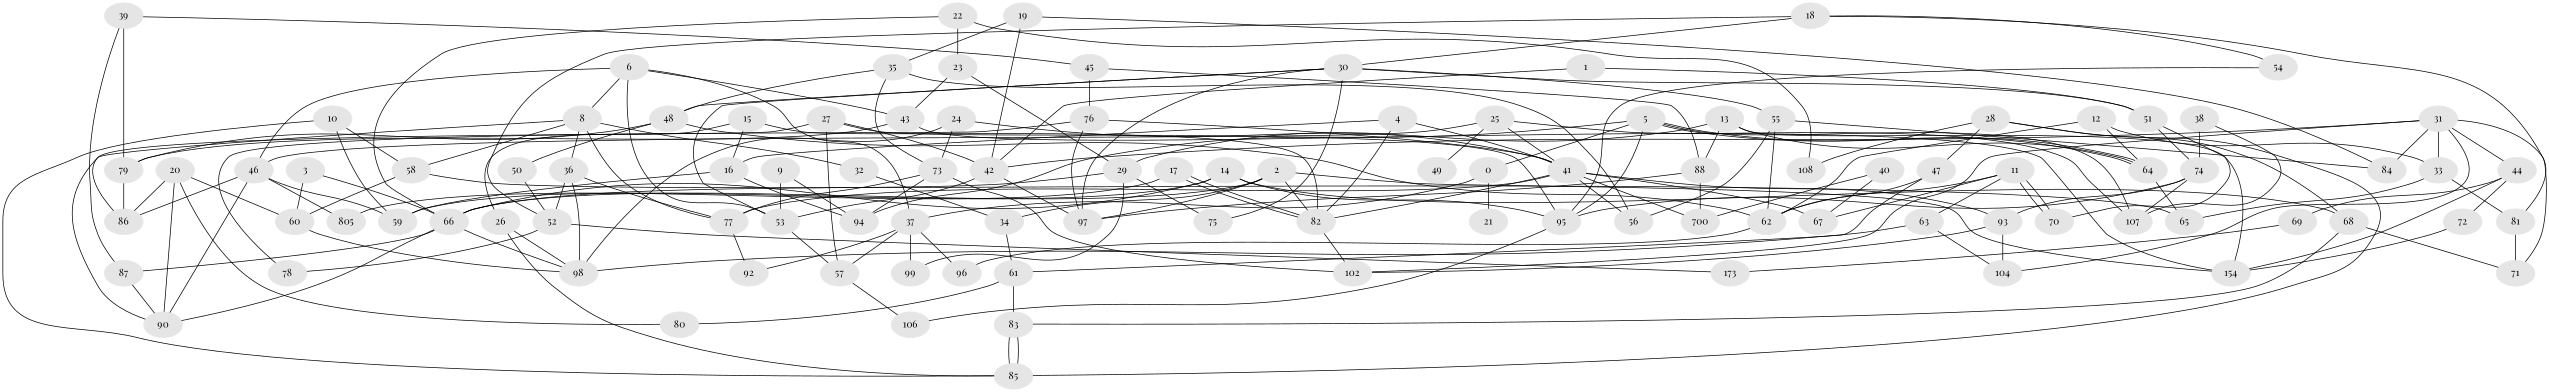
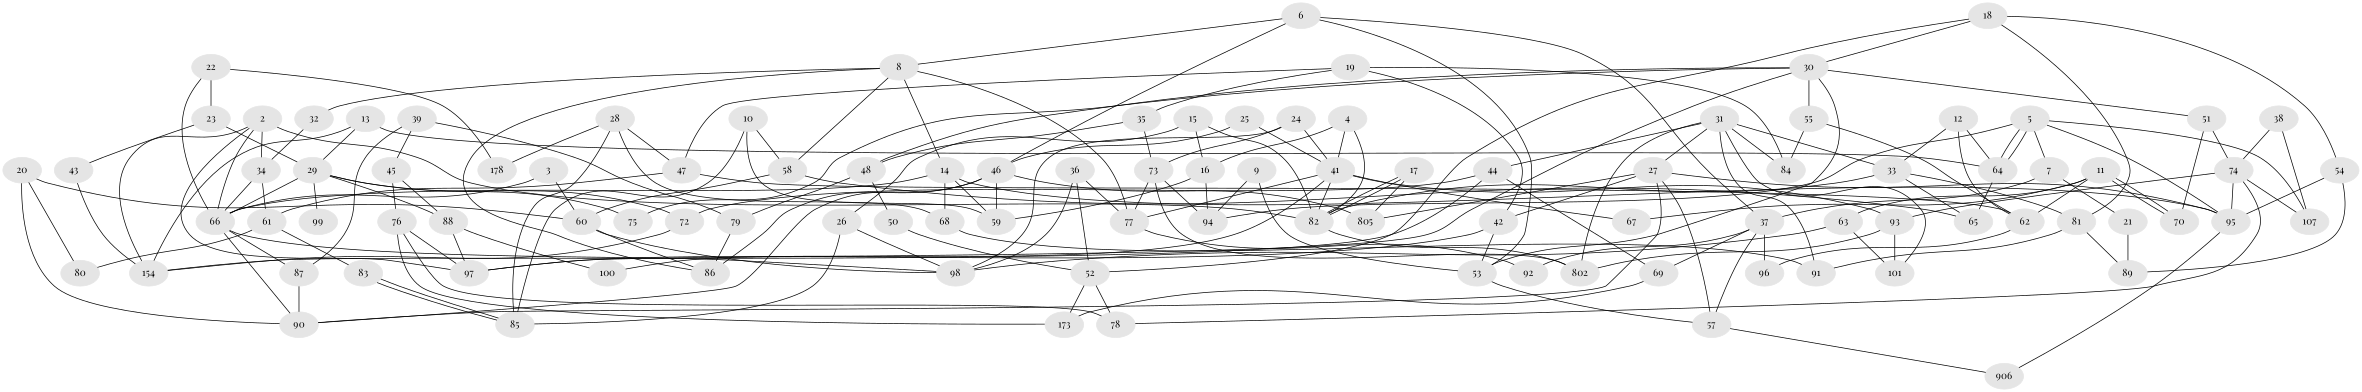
(1586, 67) -> none
none -> (994, 83)
(780, 92) -> none
(1331, 133) -> (702, 319)
(1830, 133) -> none
(512, 138) -> none
(1678, 139) -> (1688, 143)
(1712, 144) -> (366, 188)
(574, 151) -> (922, 119)
(1274, 154) -> none
(1437, 170) -> none
(1488, 170) -> (2049, 170)
(1806, 170) -> (497, 170)
(1885, 170) -> none
none -> (1600, 188)
none -> (501, 191)
(150, 196) -> (645, 249)
none -> (238, 196)
none -> (1509, 196)
(1634, 222) -> none
(1700, 222) -> (607, 273)
(911, 248) -> (1712, 247)
(1353, 273) -> (1580, 273)
(2003, 273) -> (1895, 273)
none -> (2128, 273)
(2516, 273) -> (1816, 273)
none -> (1734, 307)
(1695, 319) -> none
(911, 325) -> (2004, 376)
